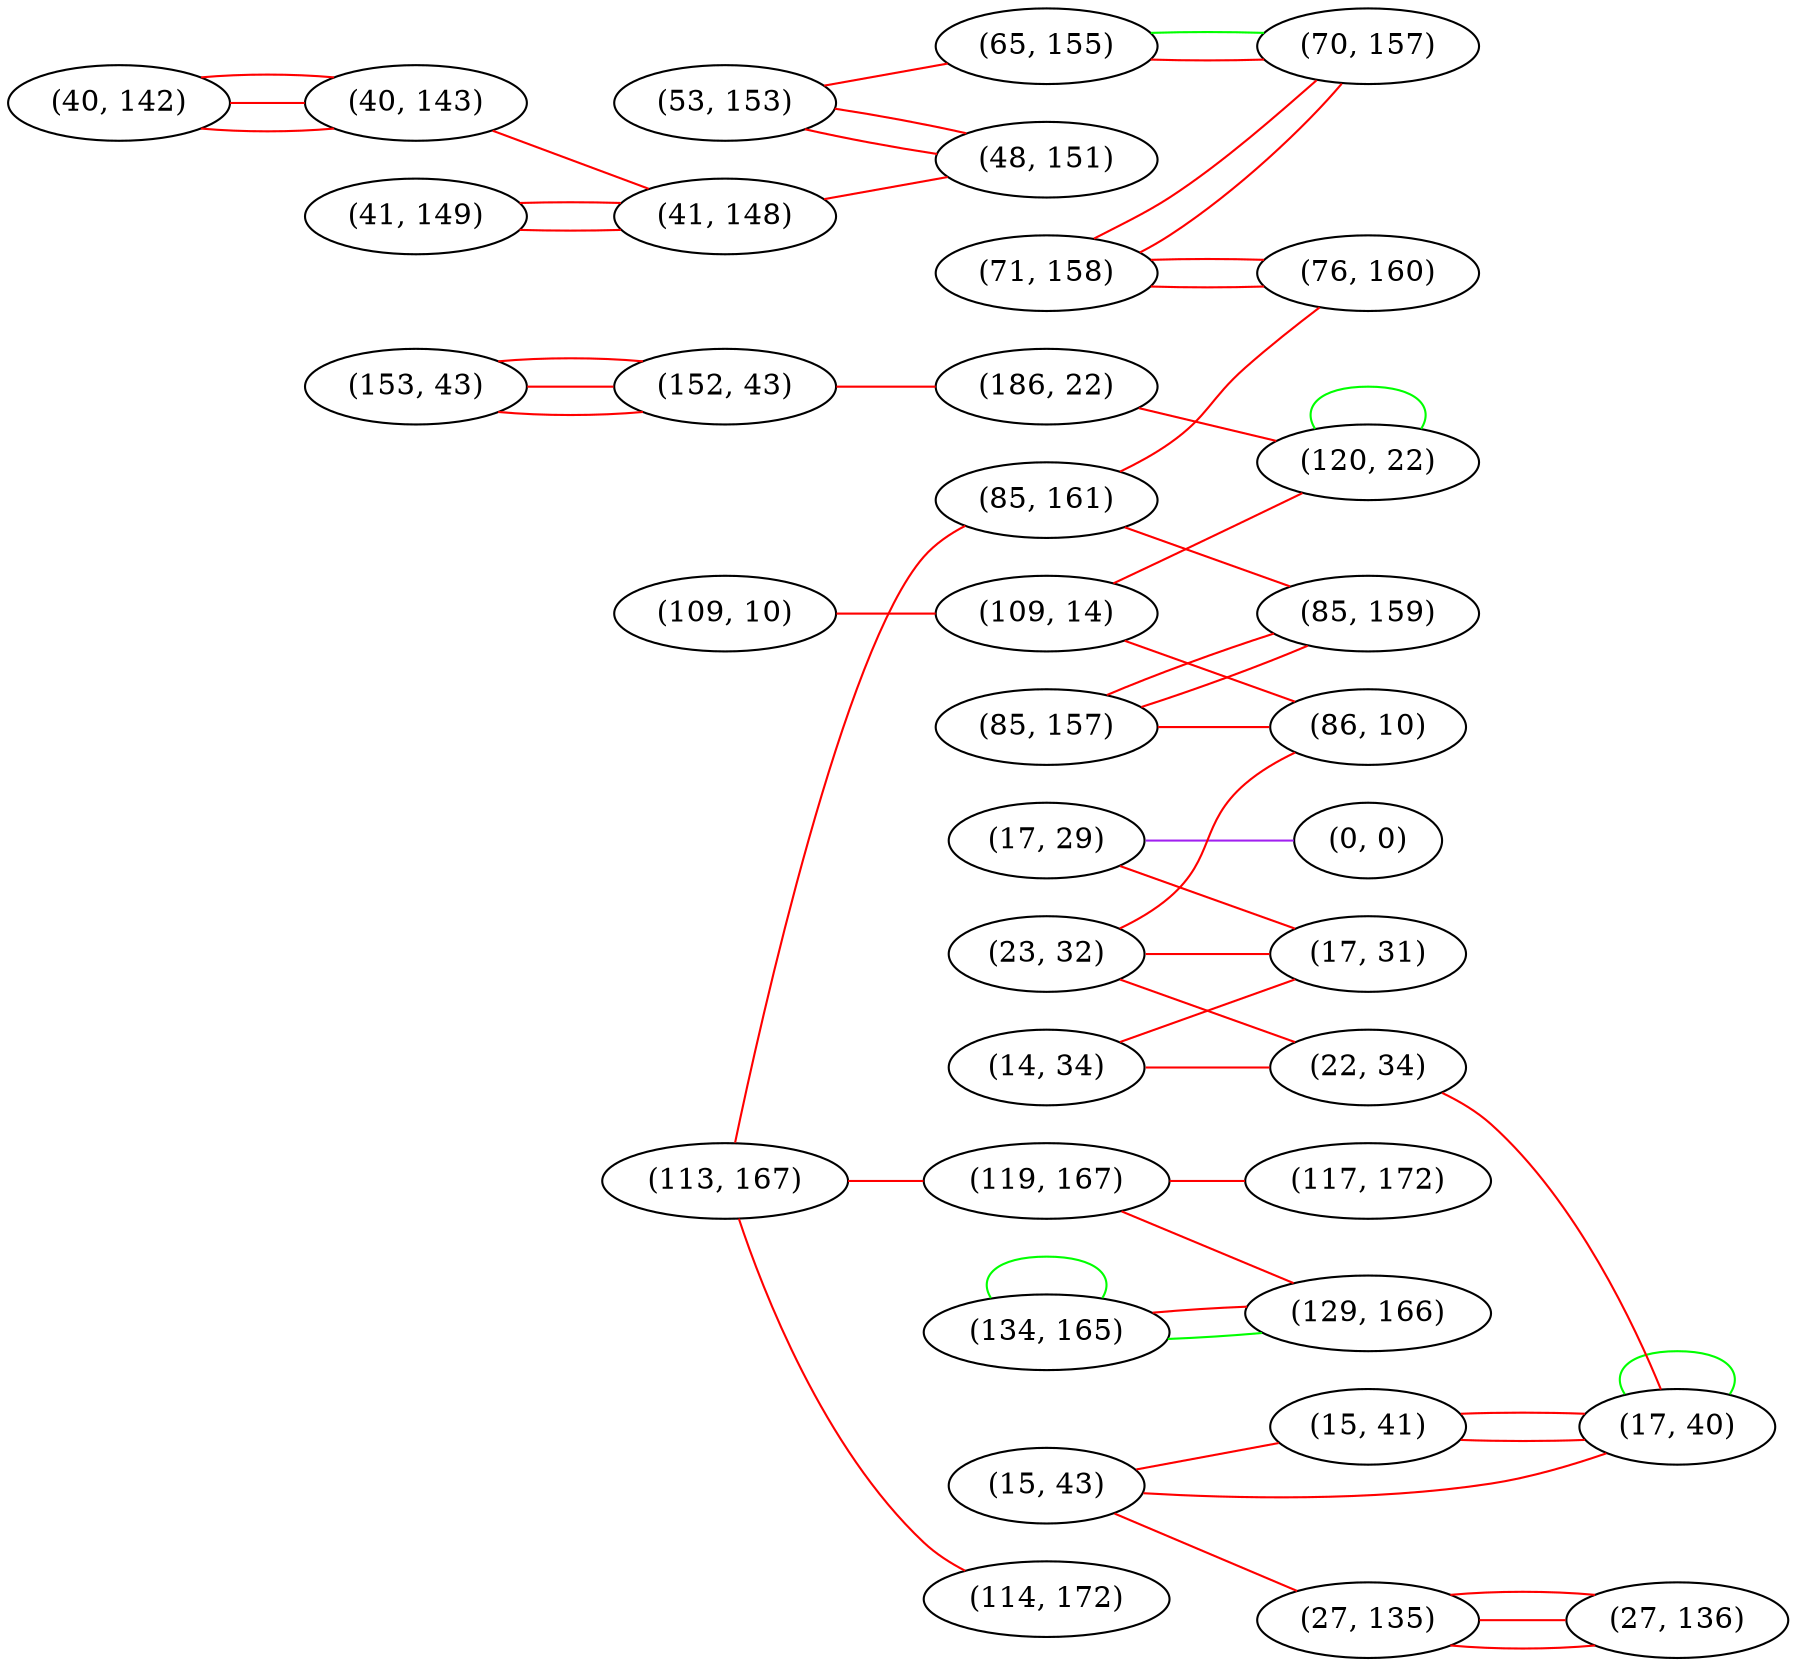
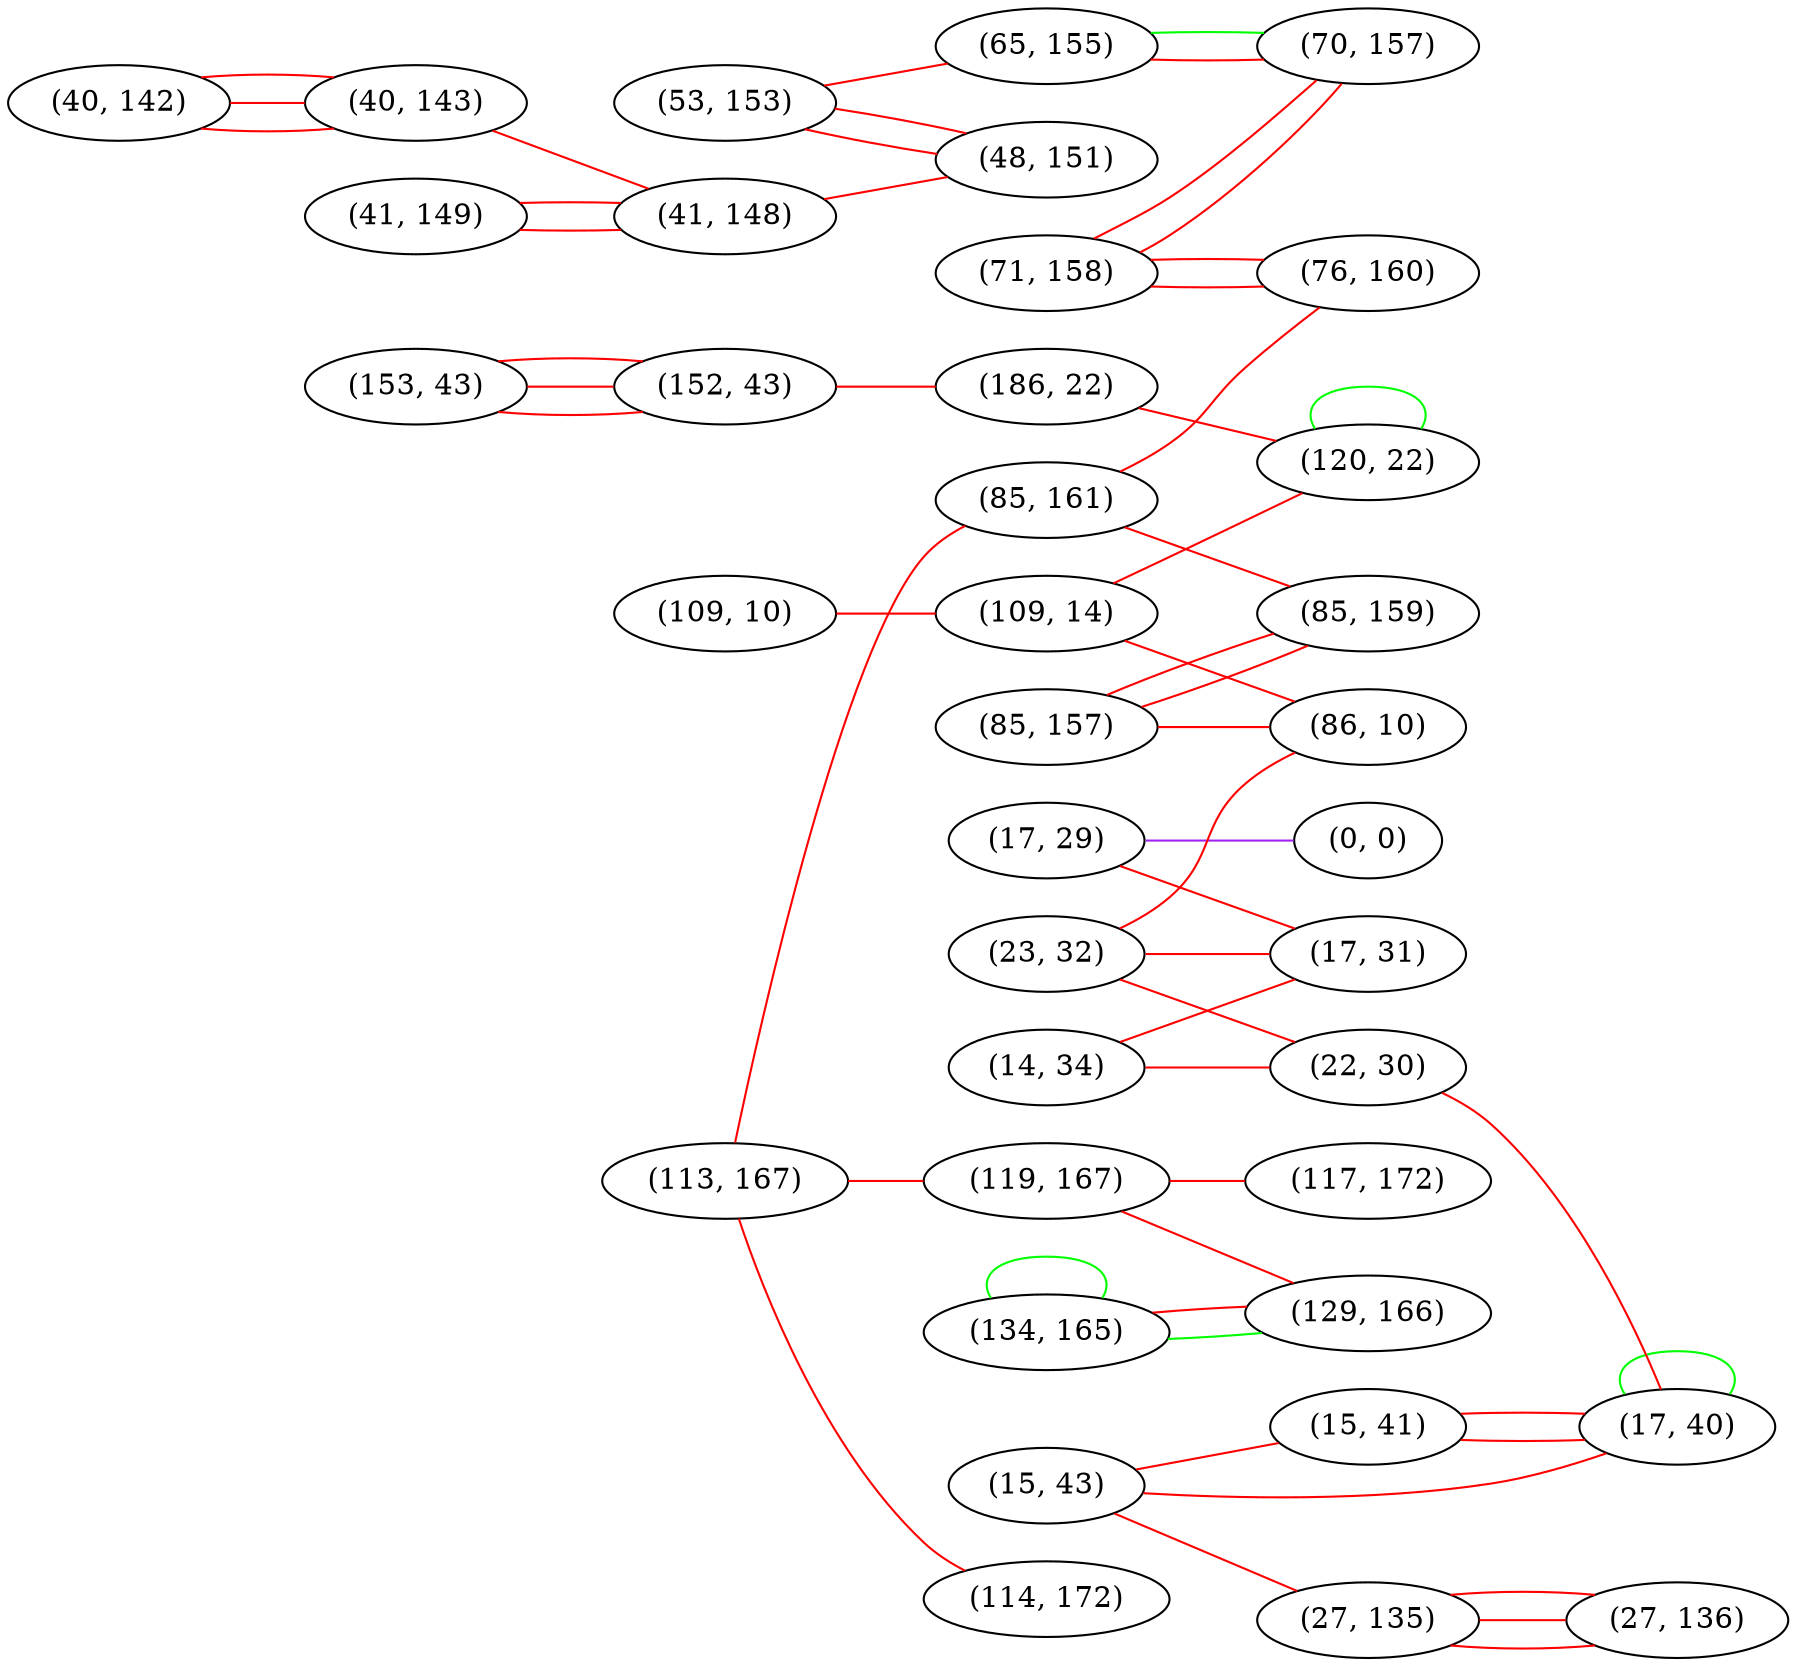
(1368, 1068) -> (1368, 1068)
